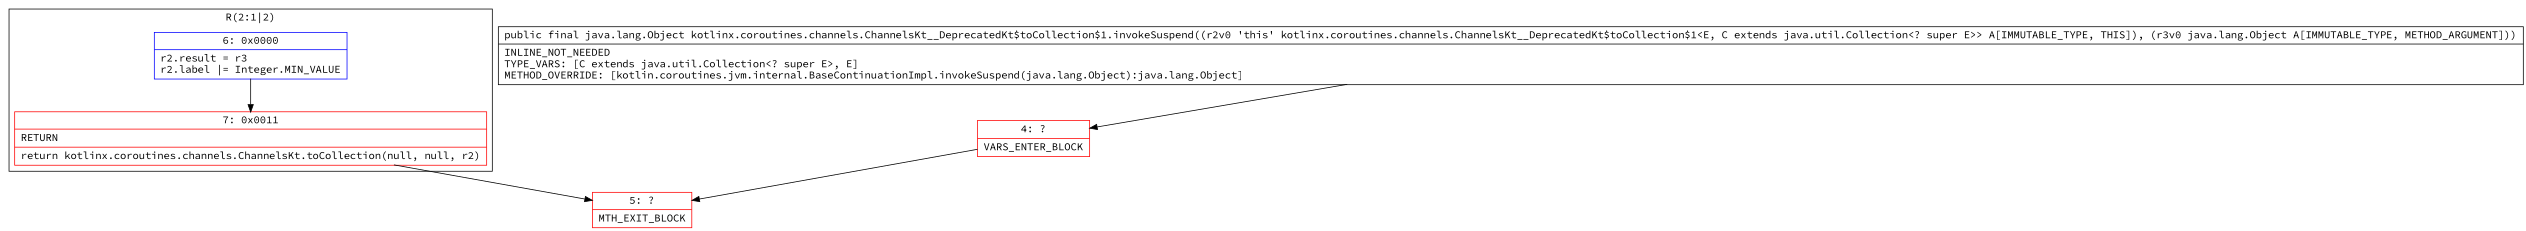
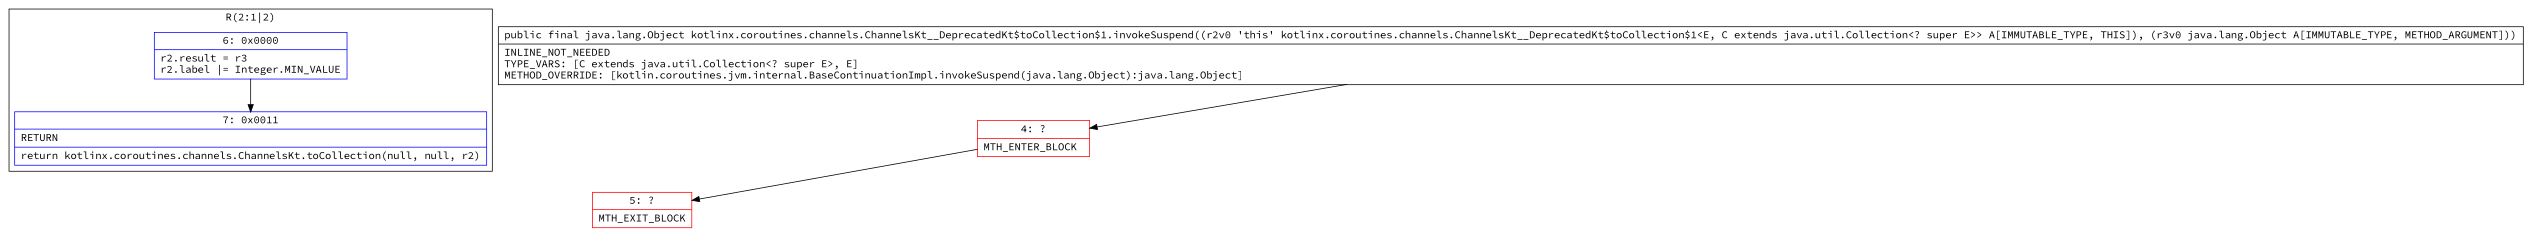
(251, 139) -> (251, 139)
(1034, 147) -> (1030, 147)
(489, 182) -> none
